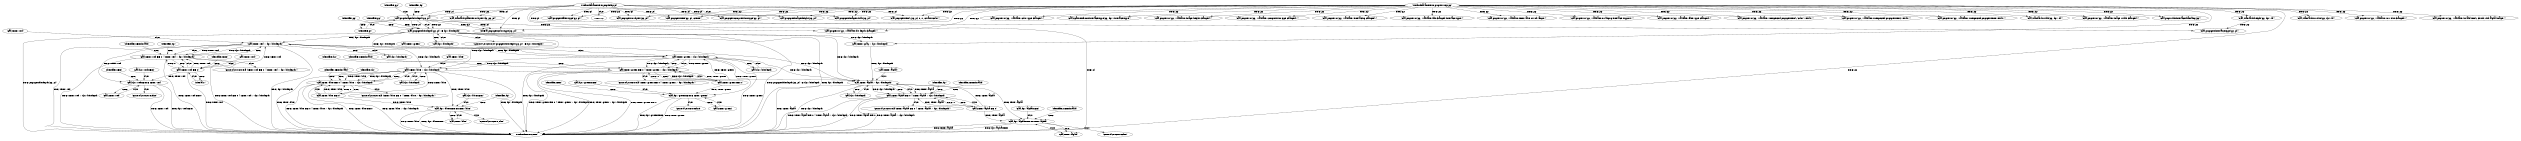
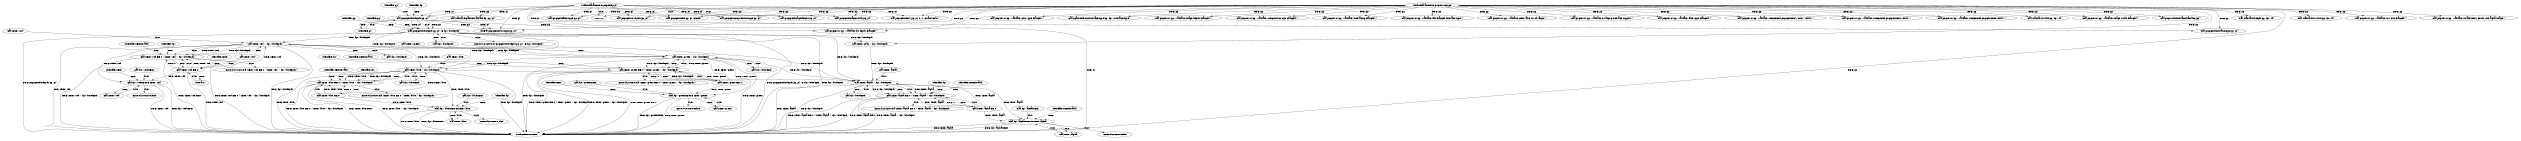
none -> (1005, 7)
(413, 18) -> (413, 18)
(473, 18) -> (473, 18)
(2239, 24) -> (1846, 7)
